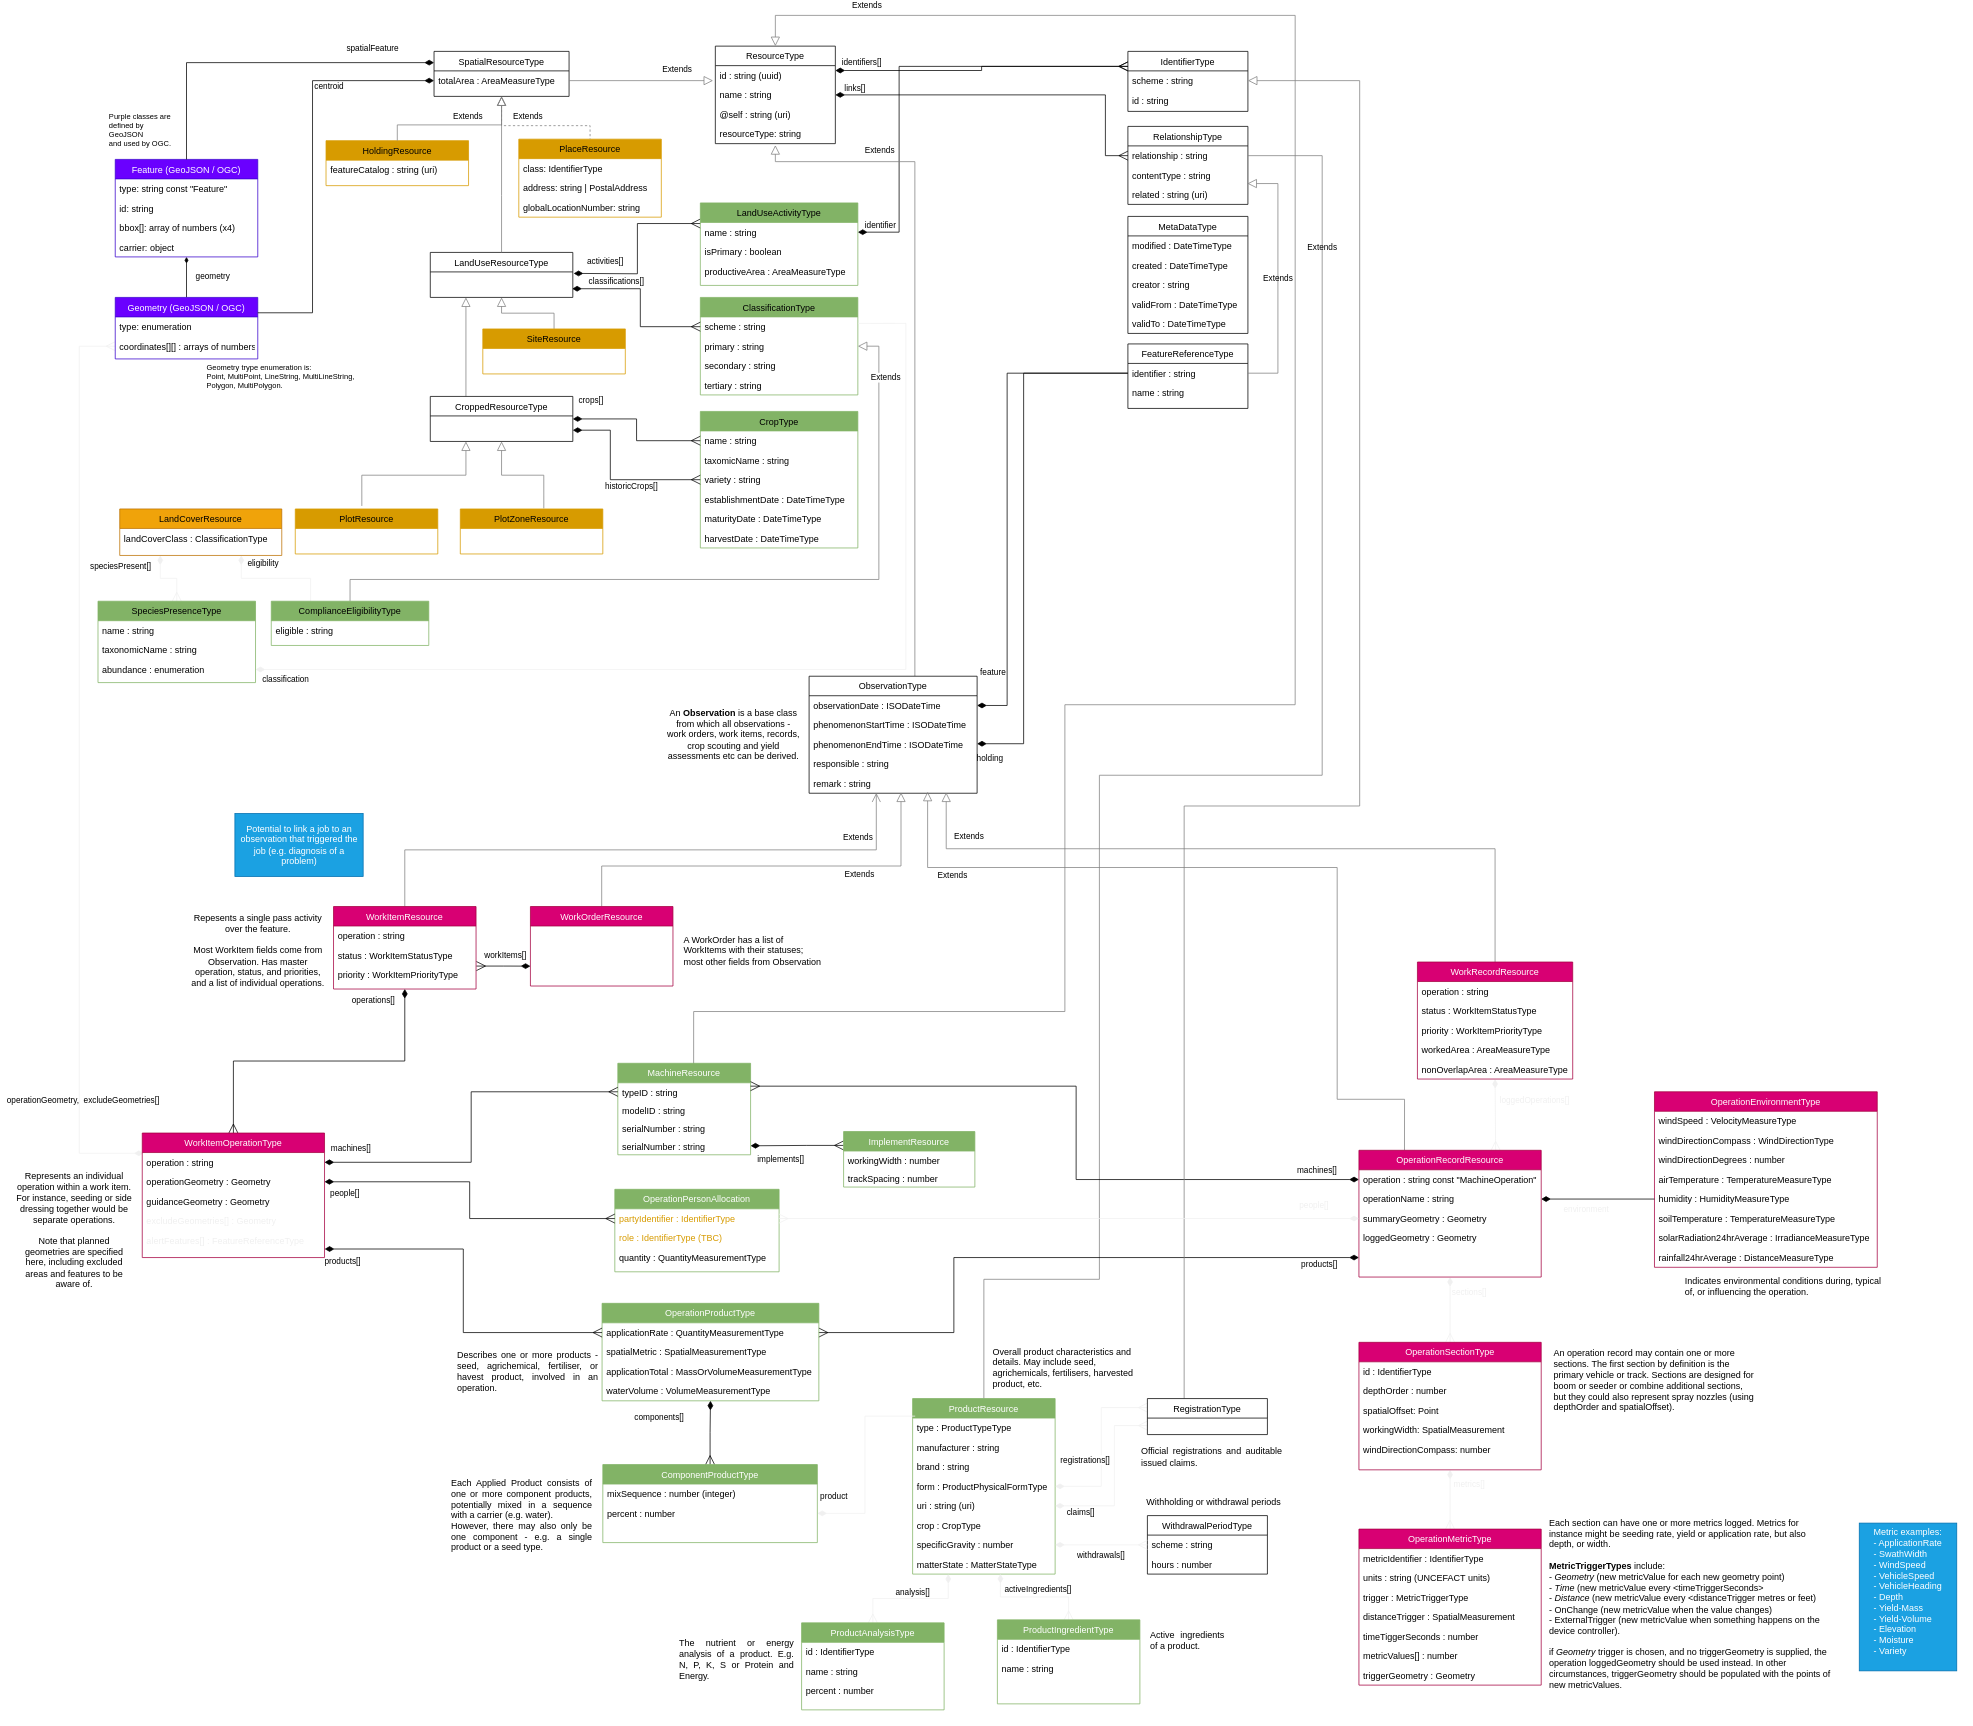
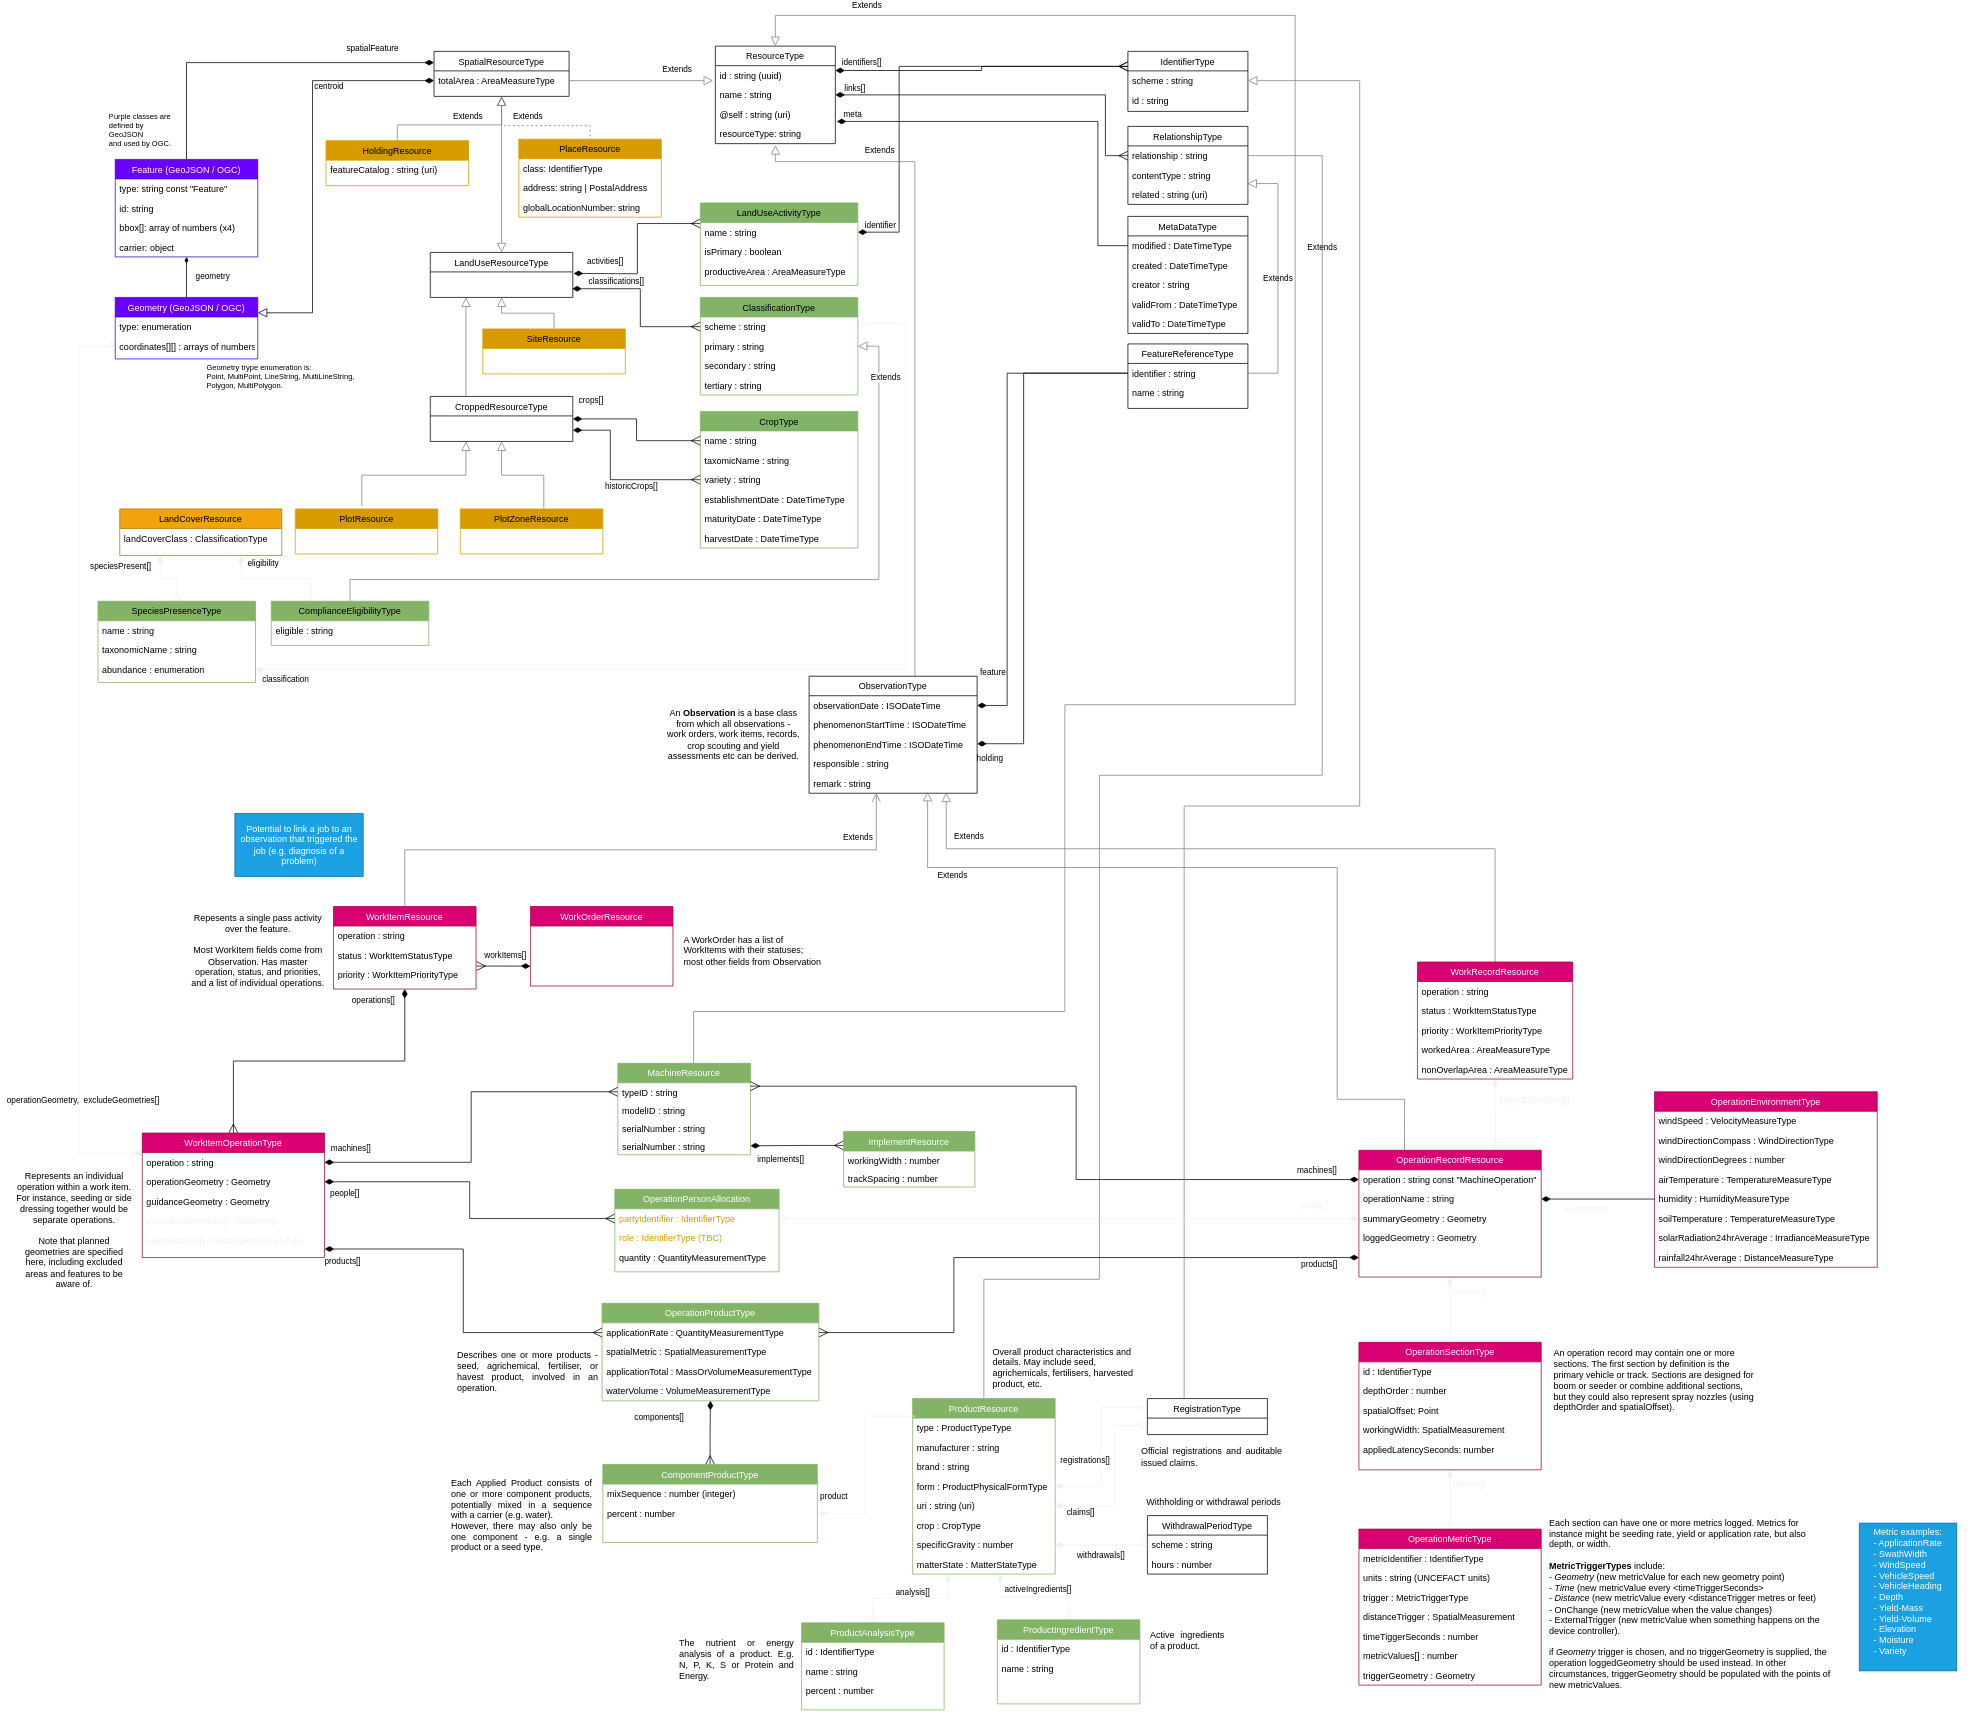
none -> (973, 121)
(501, 246) -> (501, 242)
(263, 313) -> (268, 313)
(763, 866) -> none
(1785, 1287) -> none
(1427, 1450) -> (1431, 1450)
